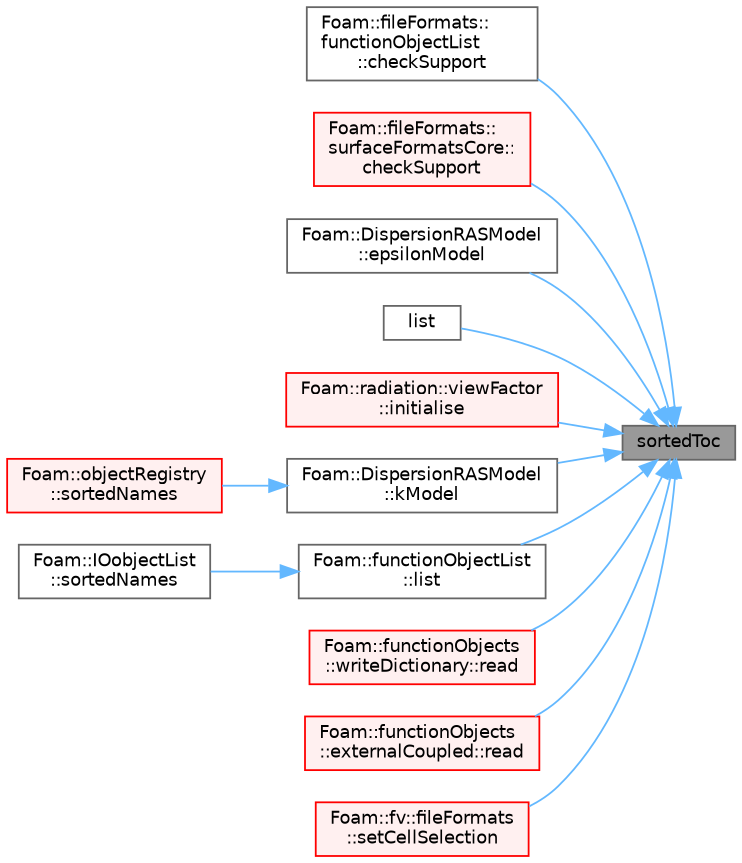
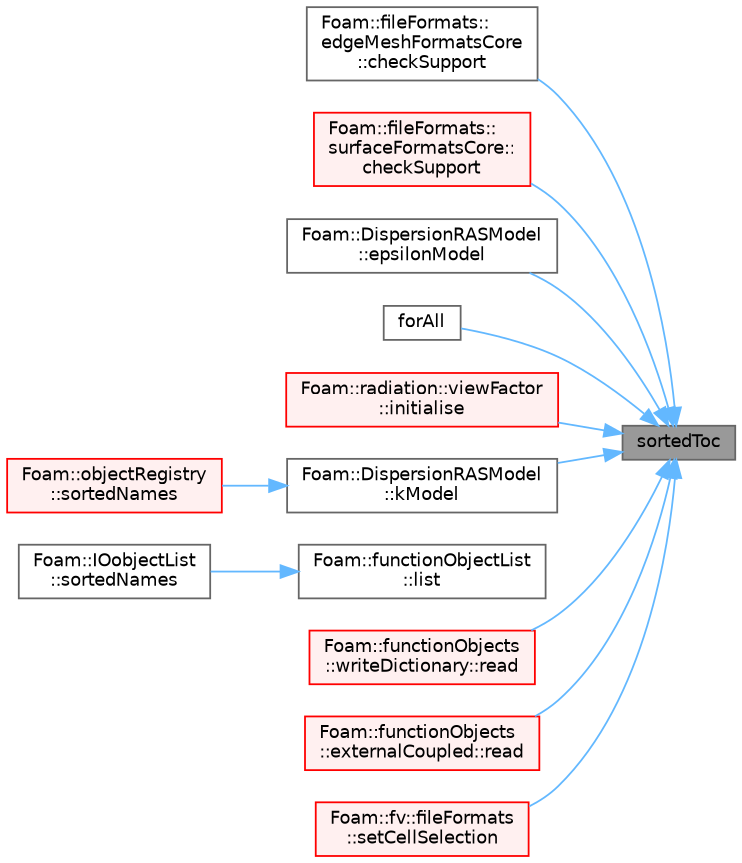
(422, 44) -> (422, 44)
(422, 323) -> (422, 323)
(585, 513) -> none
